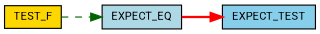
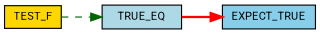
(142, 17) -> (142, 17)
(269, 17) -> (269, 17)
